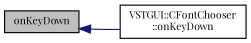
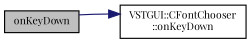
(105, 29) -> (94, 14)
